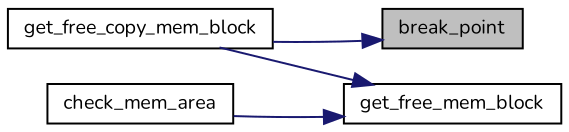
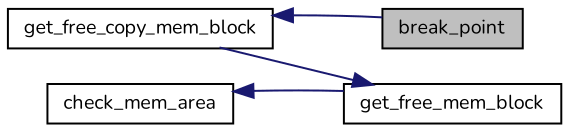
(318, 42) -> (338, 16)
(278, 117) -> (299, 90)
